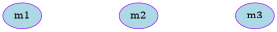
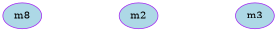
(22, 16) -> (22, 16)
